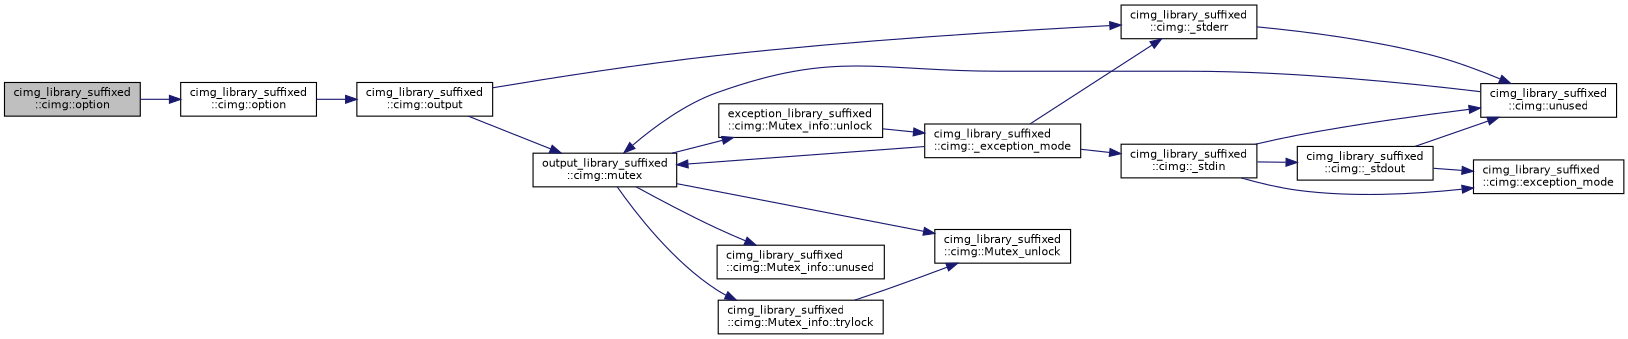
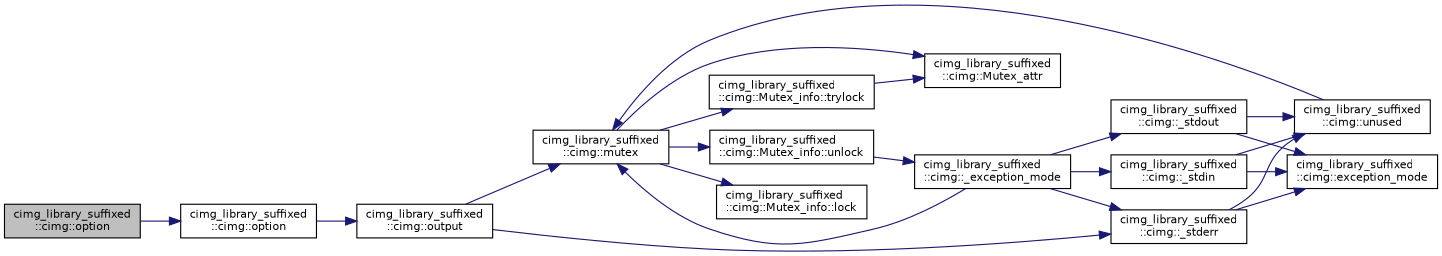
(801, 121) -> (792, 147)
(1272, 162) -> (1080, 146)
(605, 170) -> (601, 147)
none -> (1265, 201)
(1003, 246) -> (993, 71)
(801, 262) -> (792, 202)
